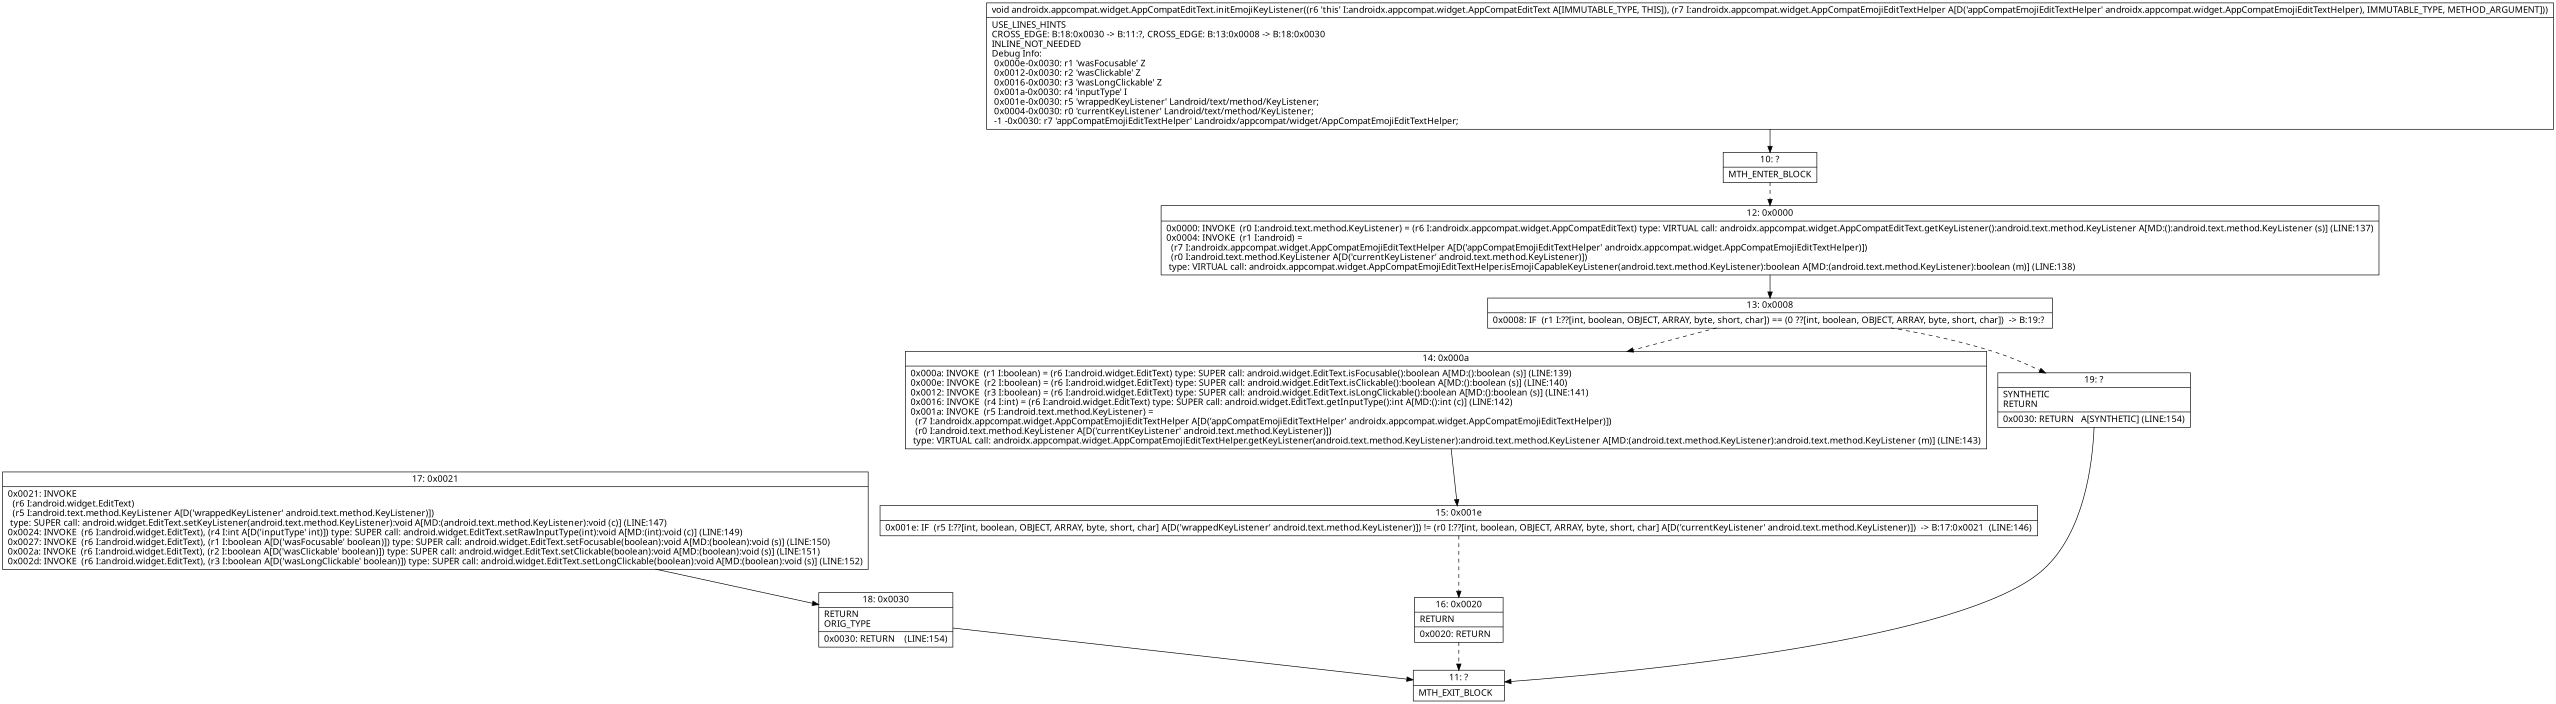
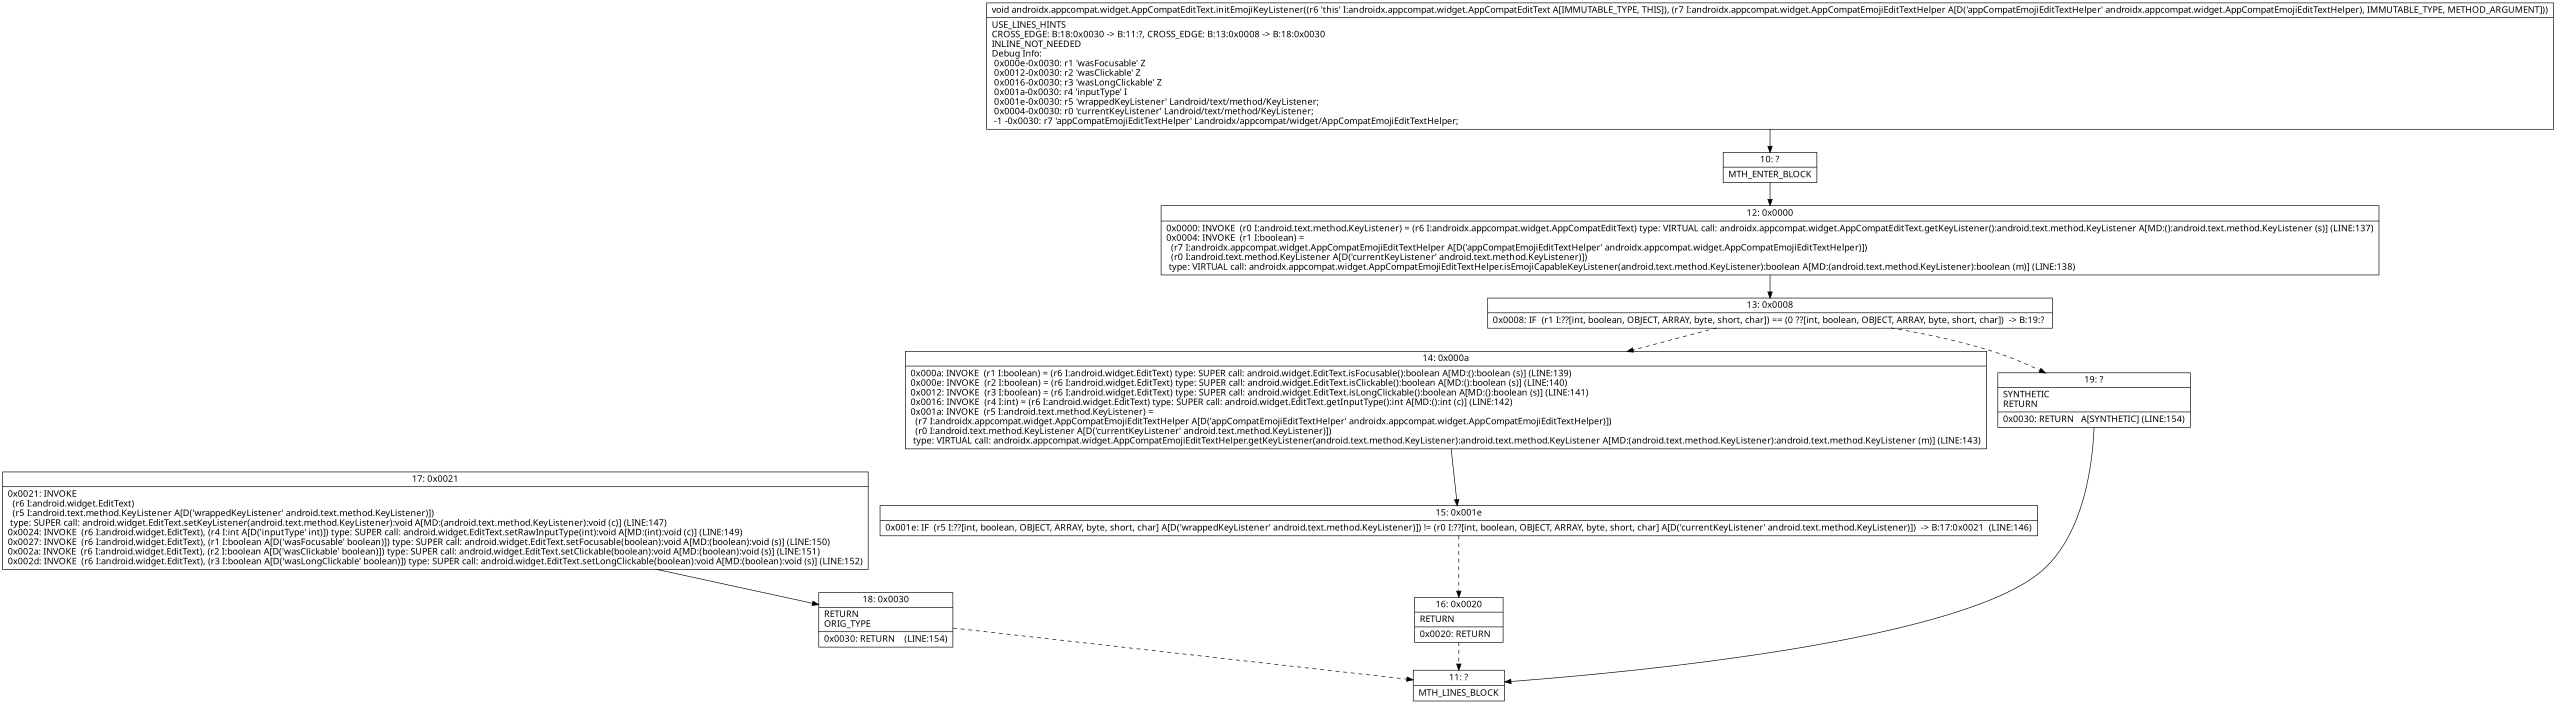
(1770, 191) -> (1770, 191)
(1236, 238) -> (1237, 238)
(1180, 654) -> (1180, 654)
(1456, 693) -> (1459, 693)
